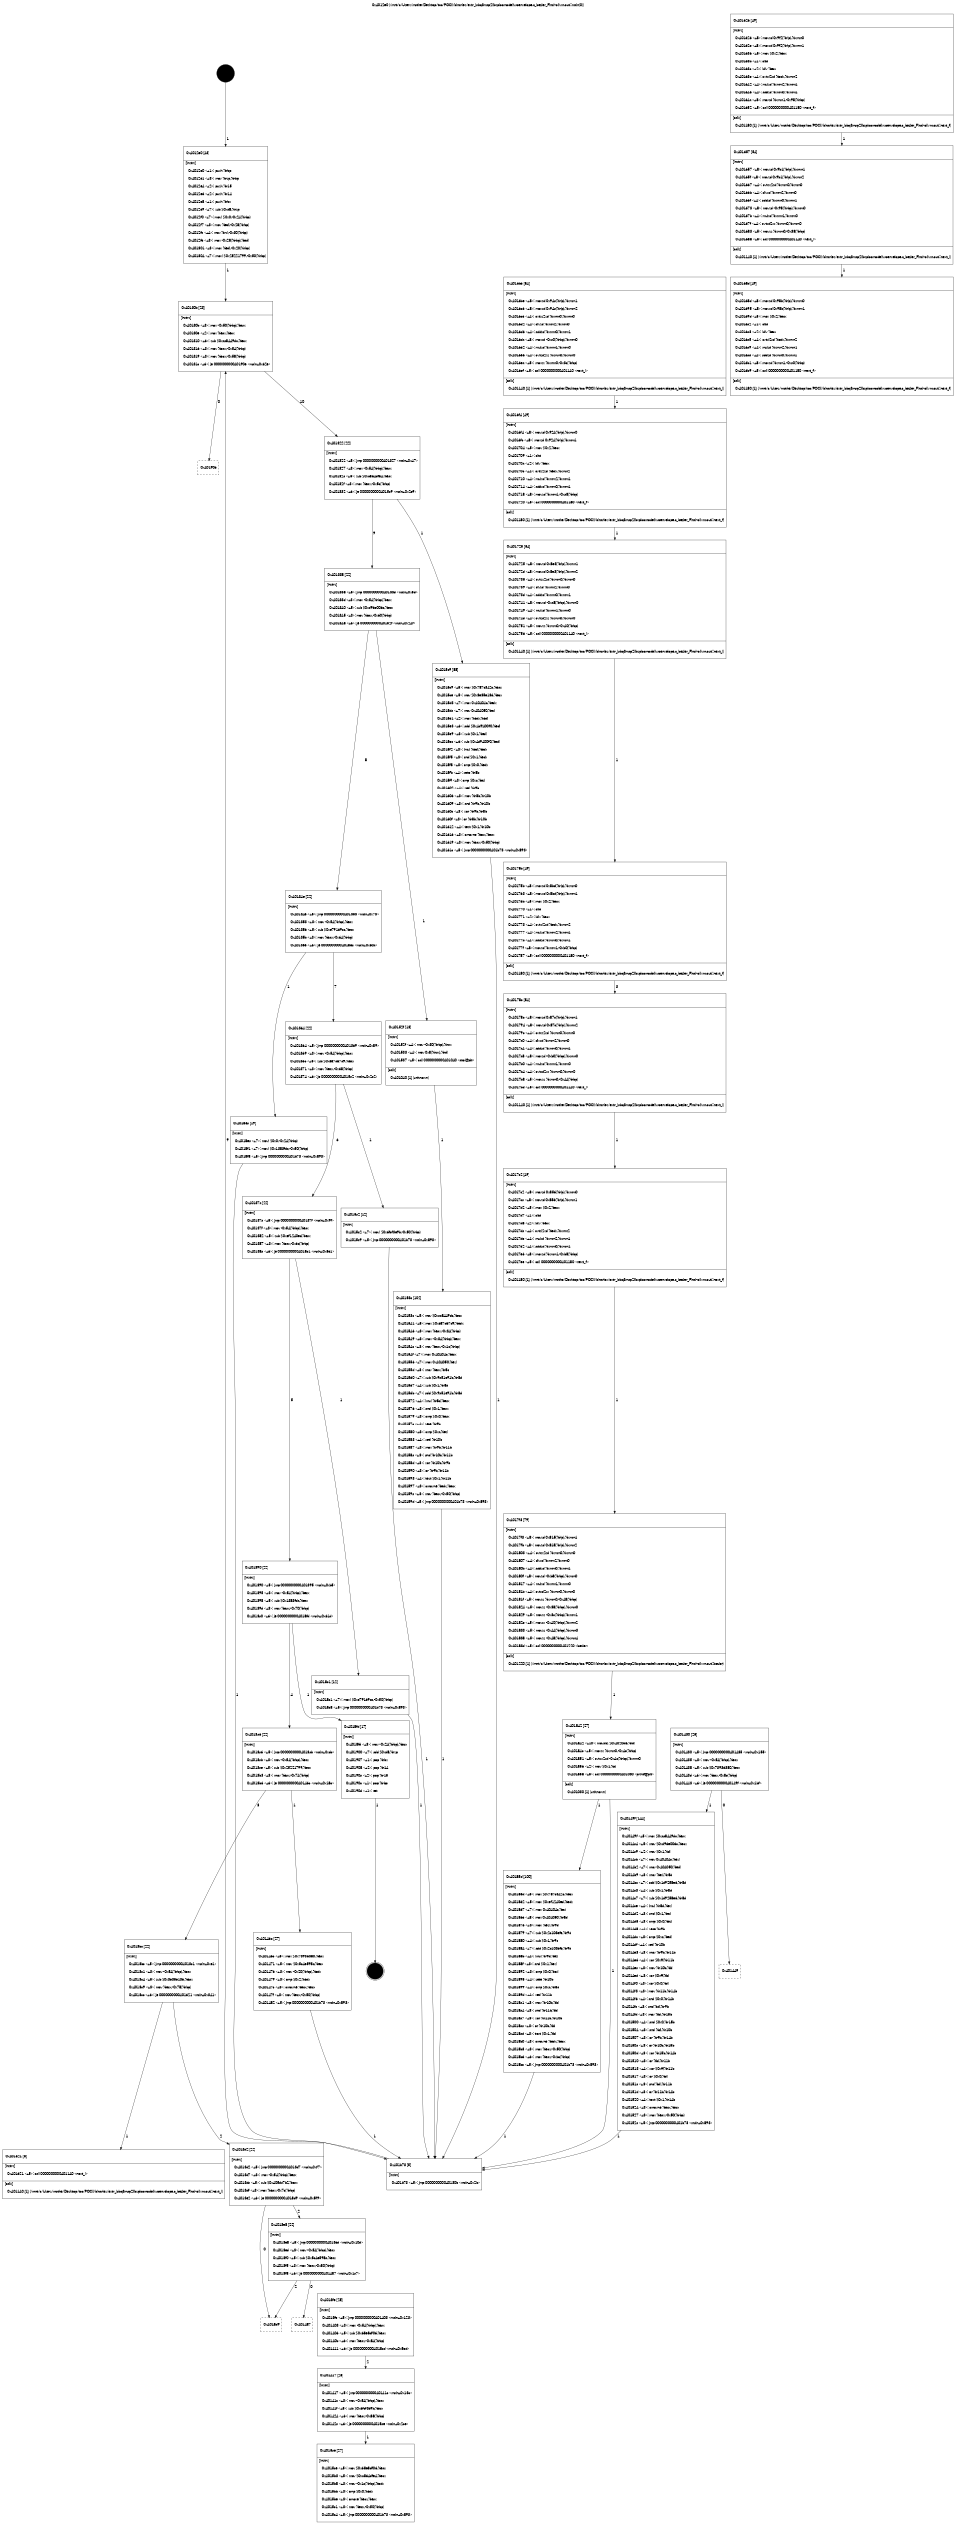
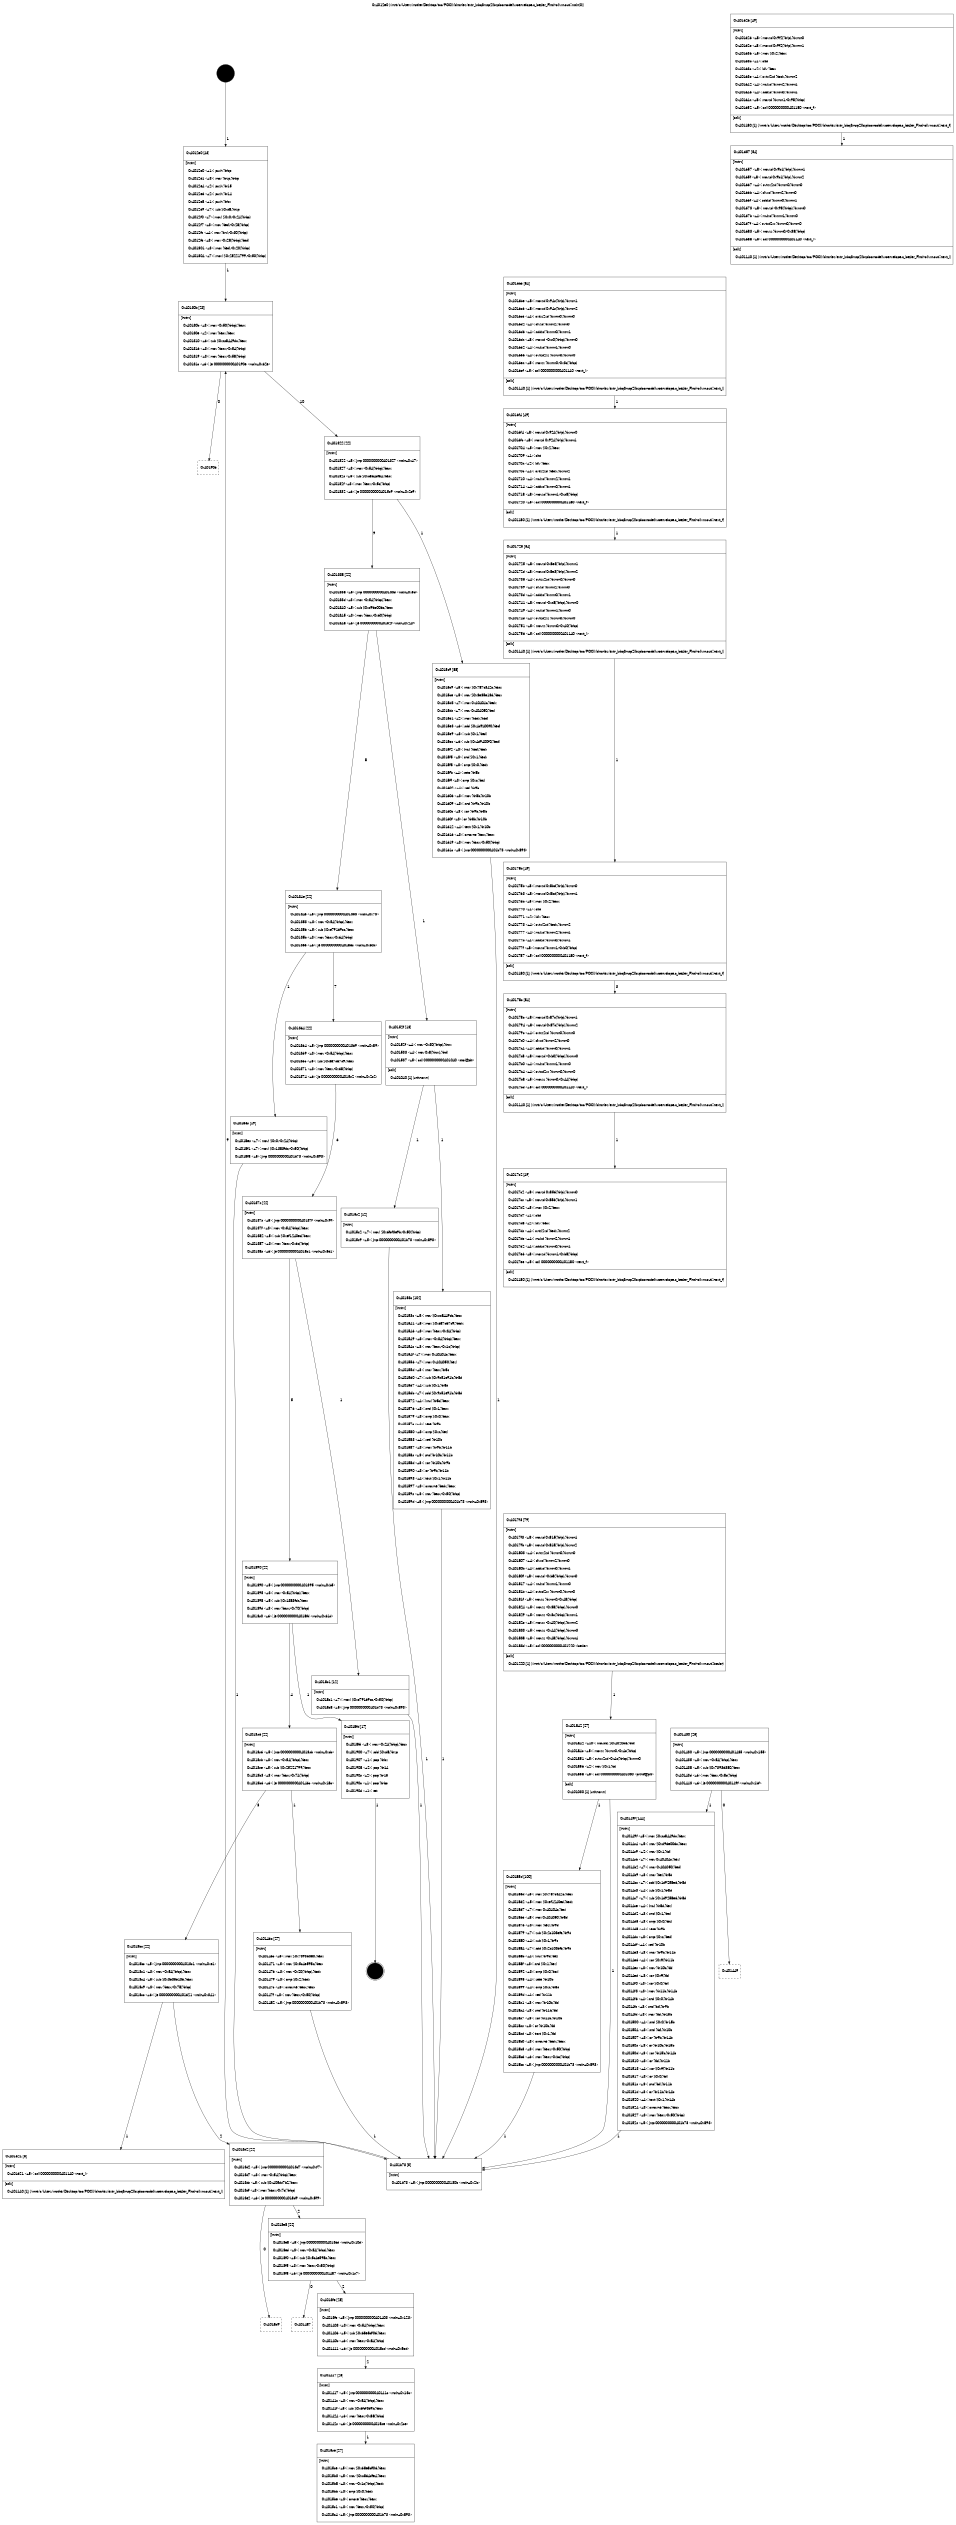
(842, 336) -> none
(363, 1145) -> (409, 1145)
(615, 1399) -> none
(286, 2298) -> (340, 2286)
